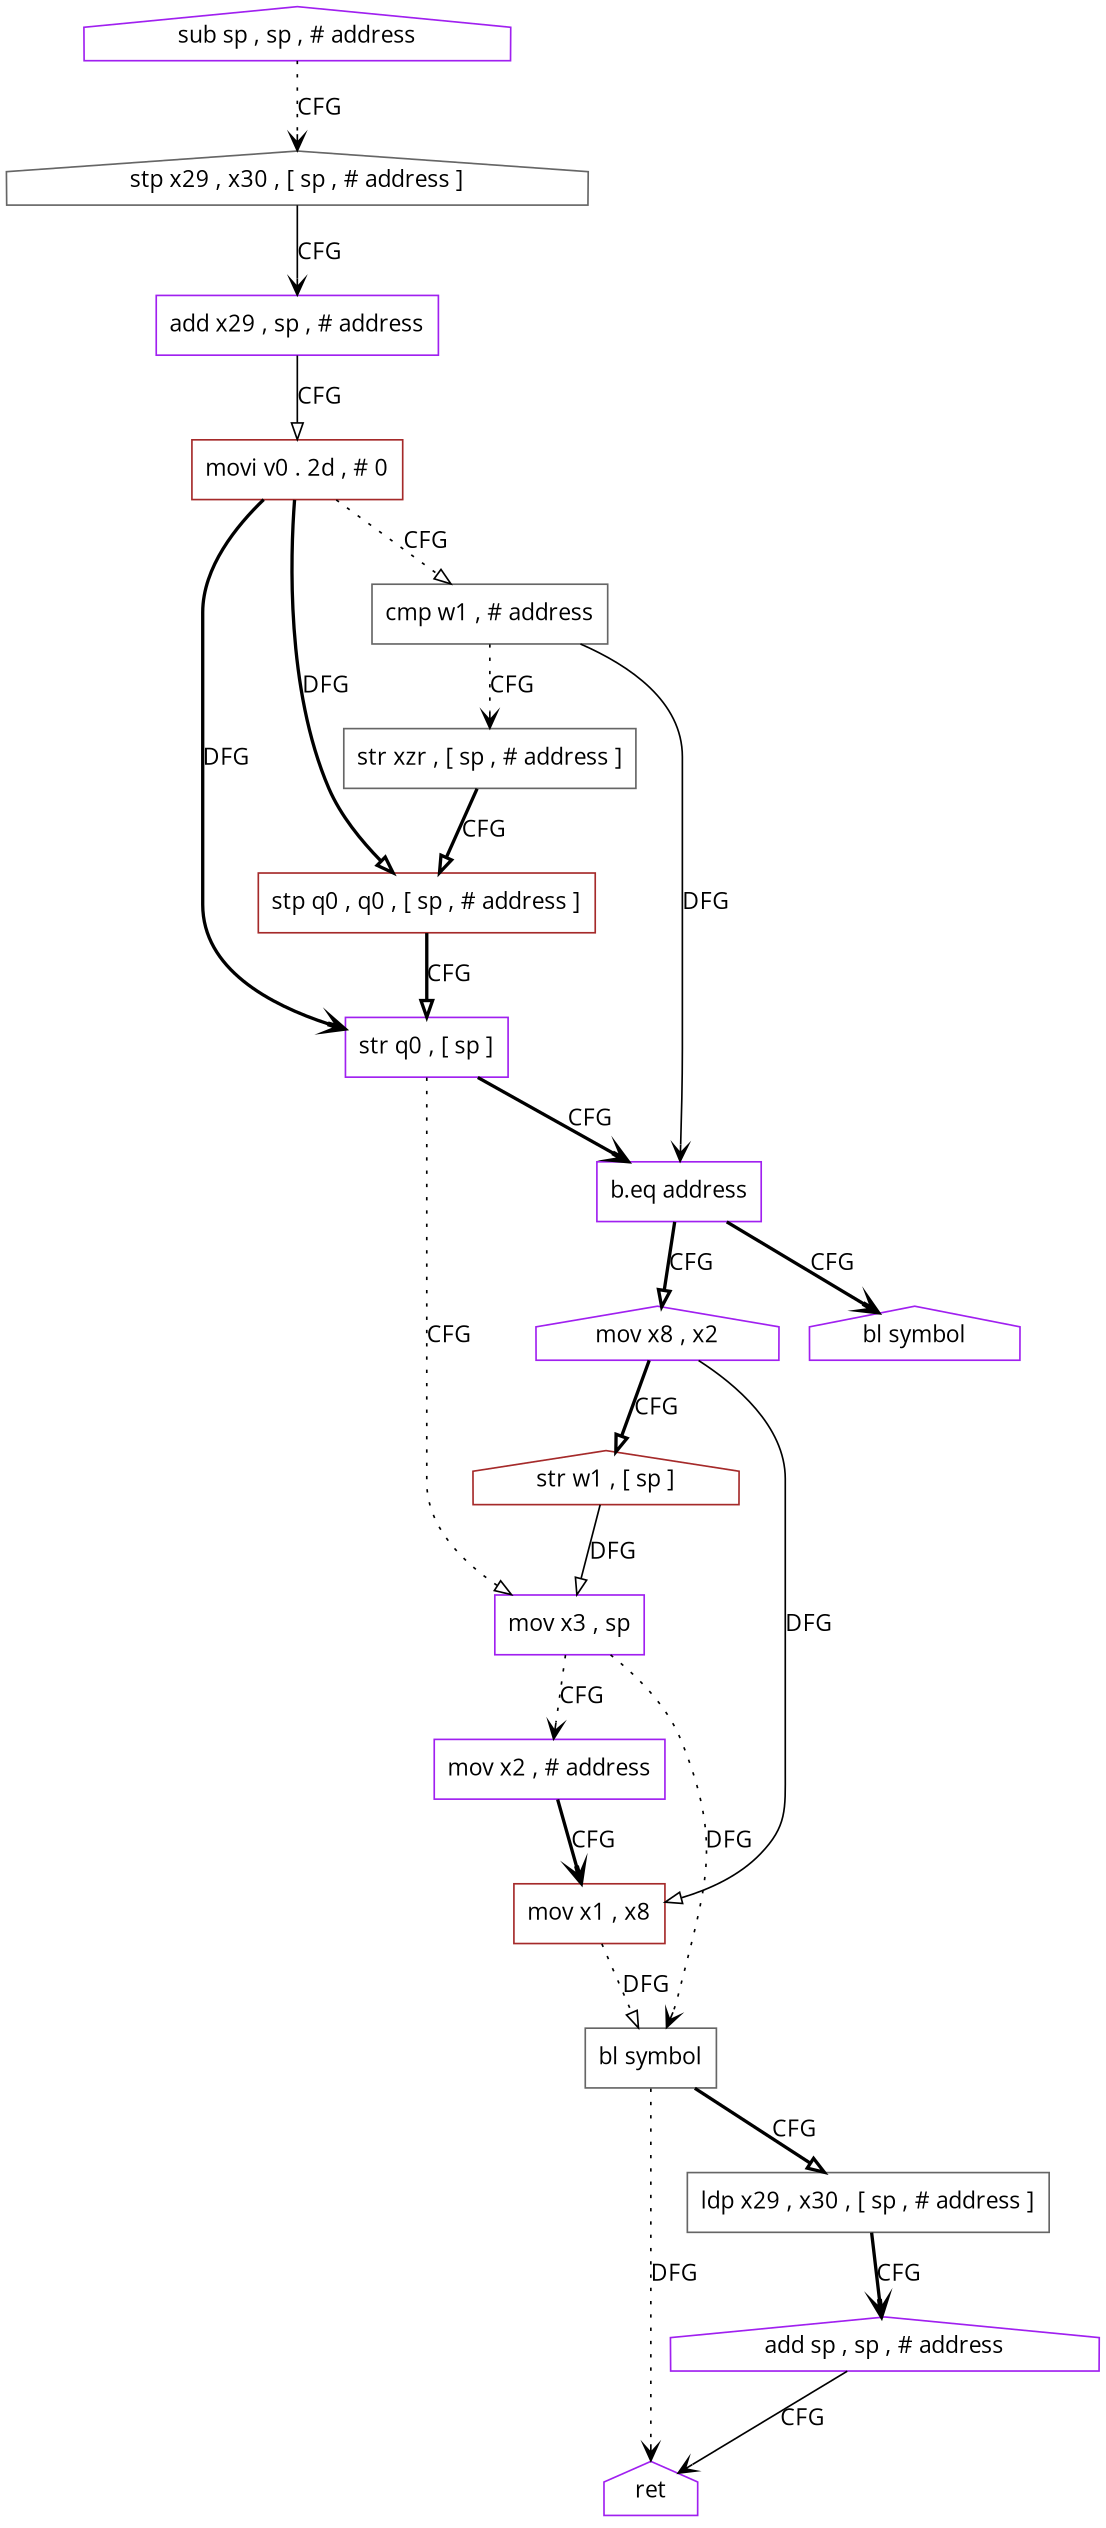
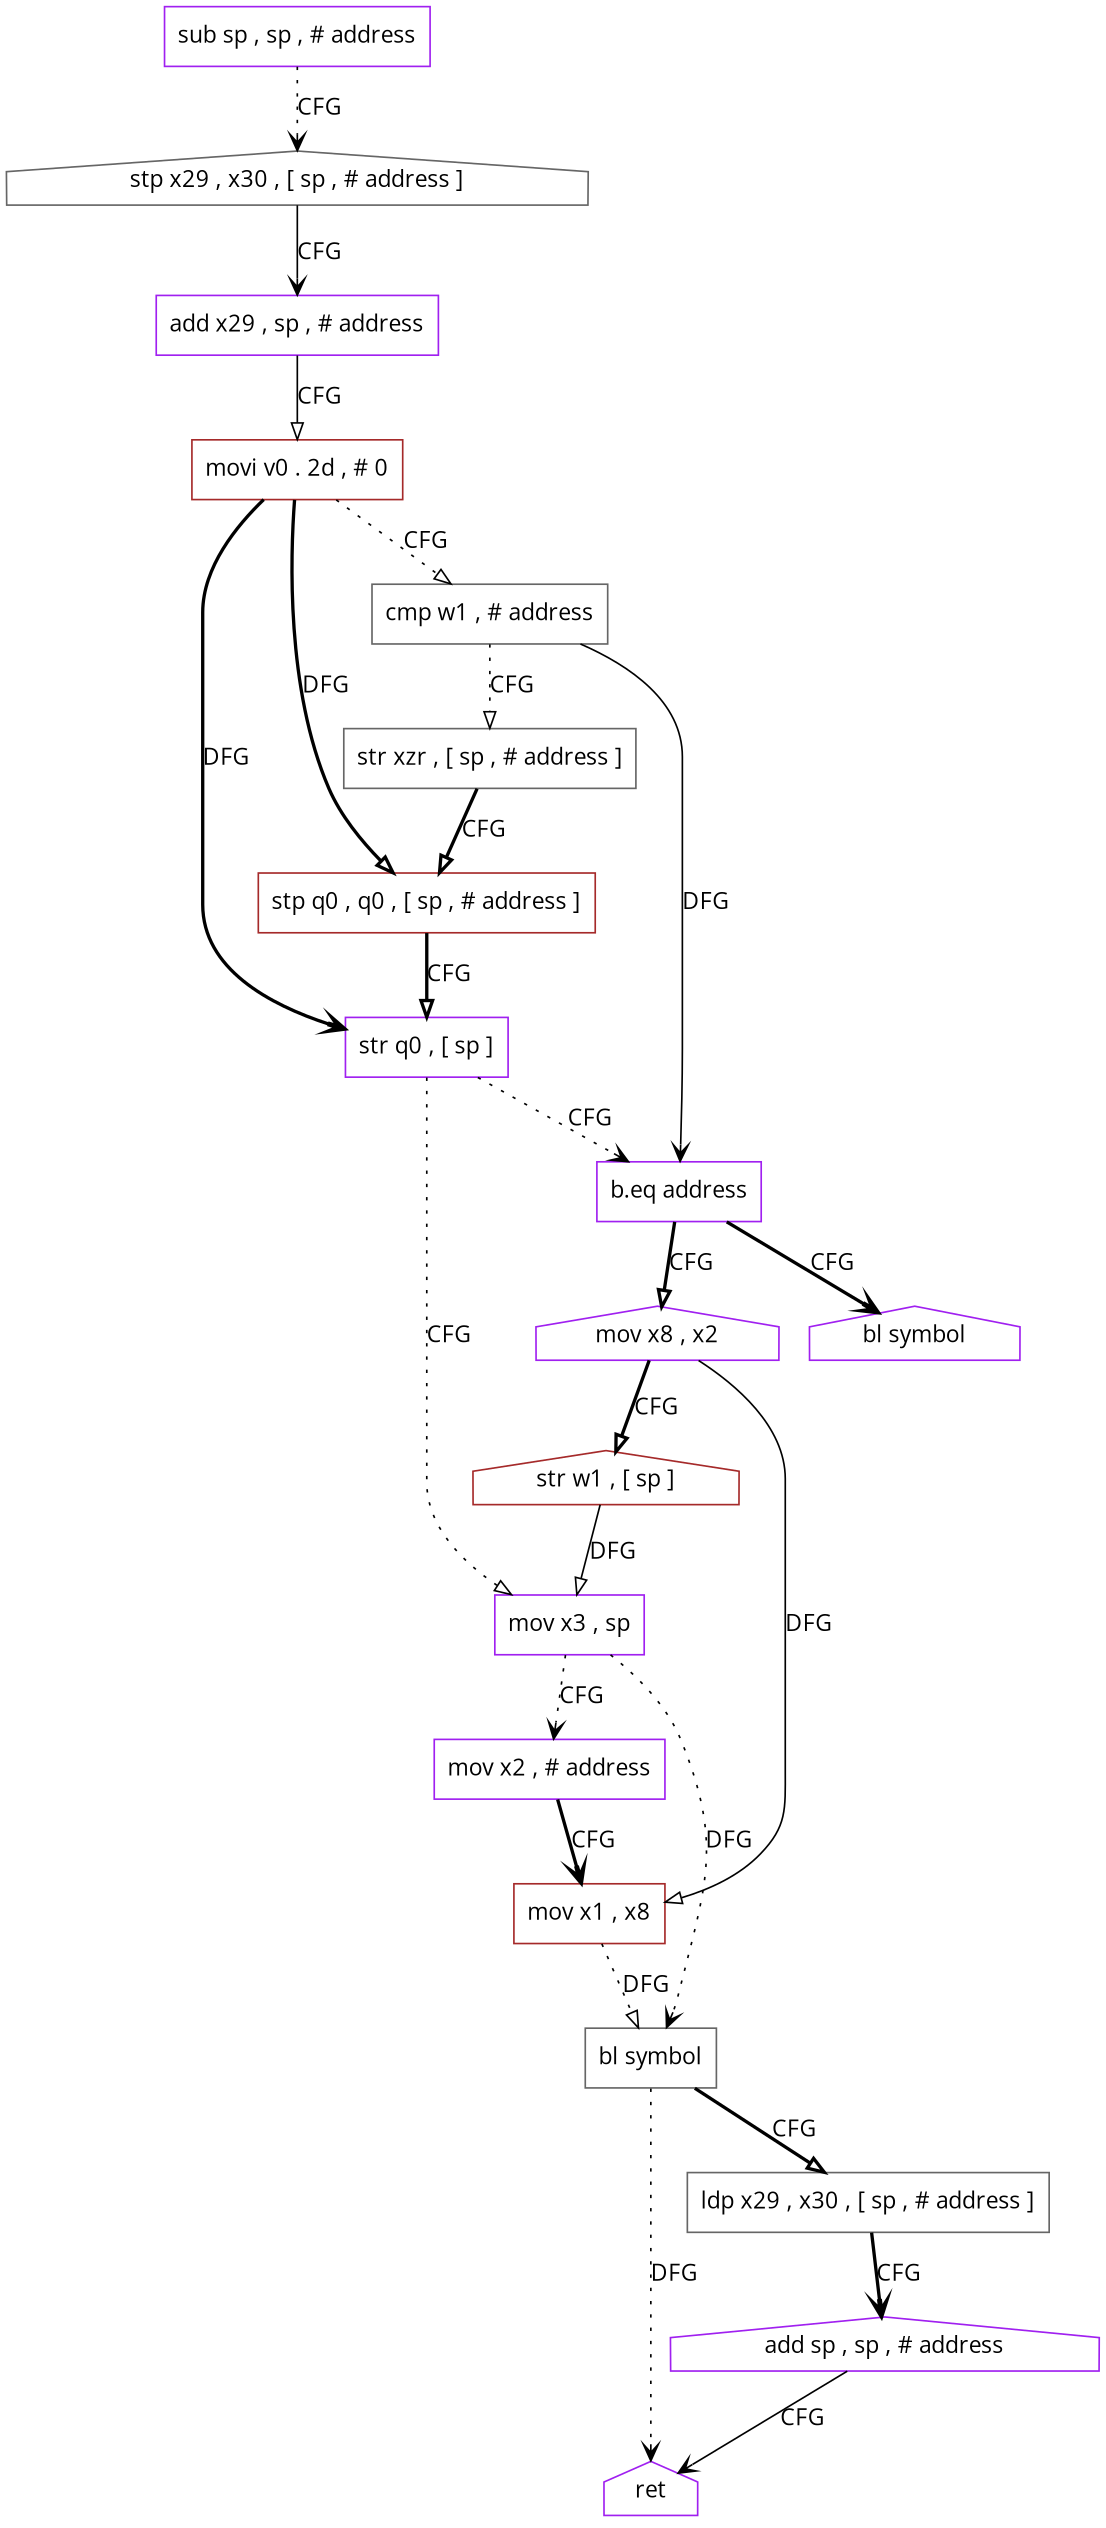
(297, 37) -> (297, 37)
(490, 678) -> (490, 678)
(546, 1115) -> (546, 1115)
